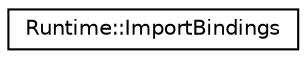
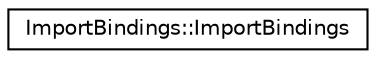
(153, 29) -> (188, 29)
